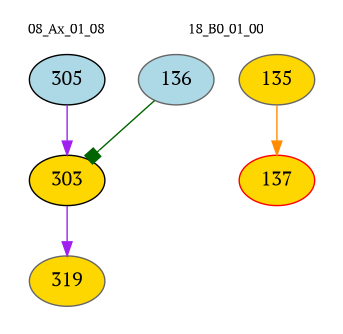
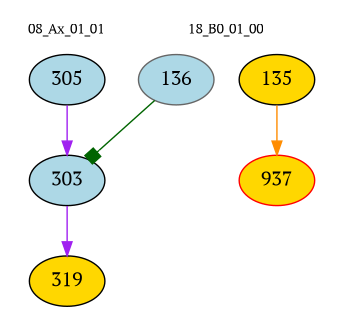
(66, 30) -> (66, 30)
(277, 80) -> (277, 80)
(67, 180) -> (67, 180)
(277, 180) -> (277, 180)
(67, 281) -> (67, 281)
